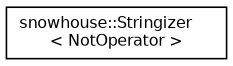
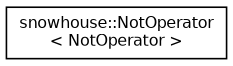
(117, 33) -> (117, 33)
